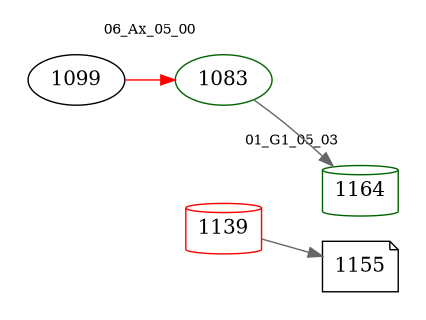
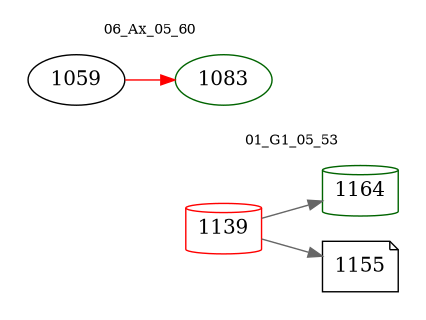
(150, 30) -> (150, 30)
(76, 80) -> (76, 80)
(301, 137) -> (285, 212)
(292, 141) -> (292, 141)
